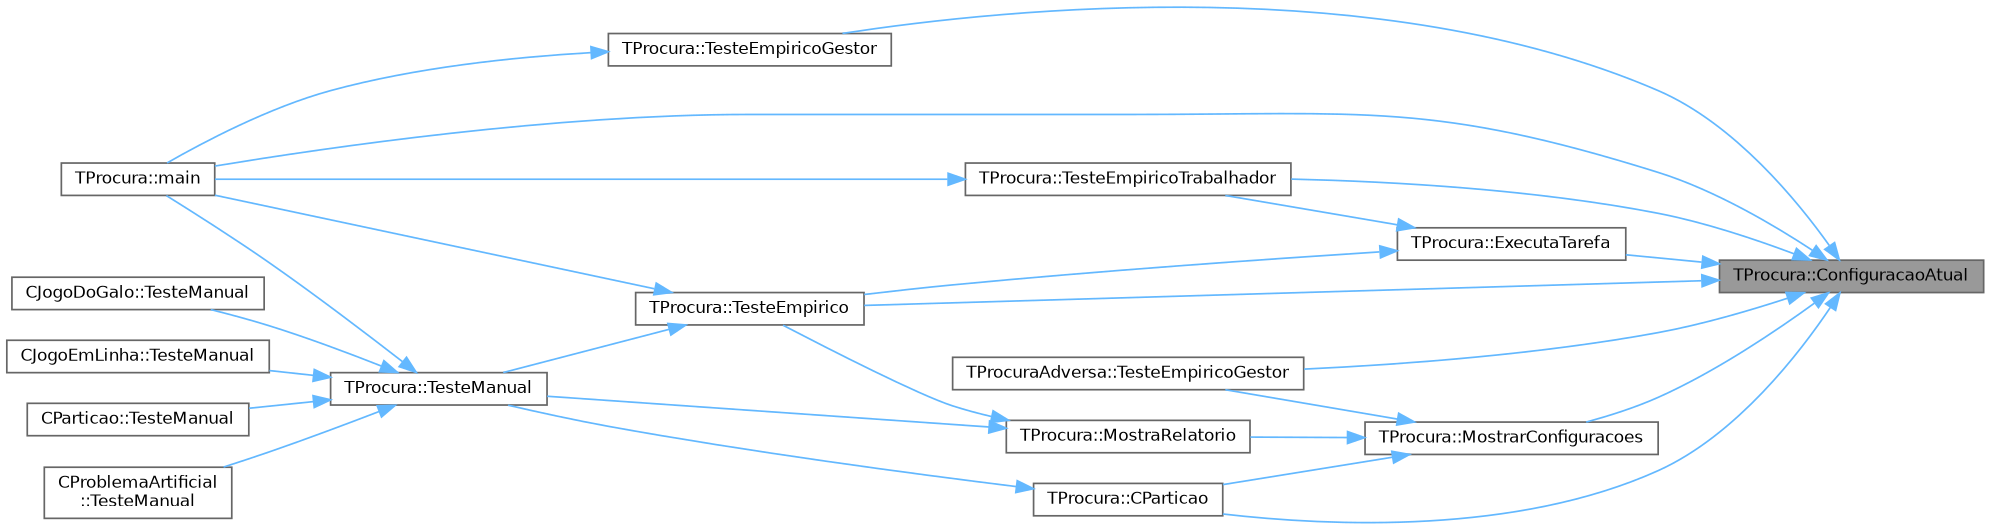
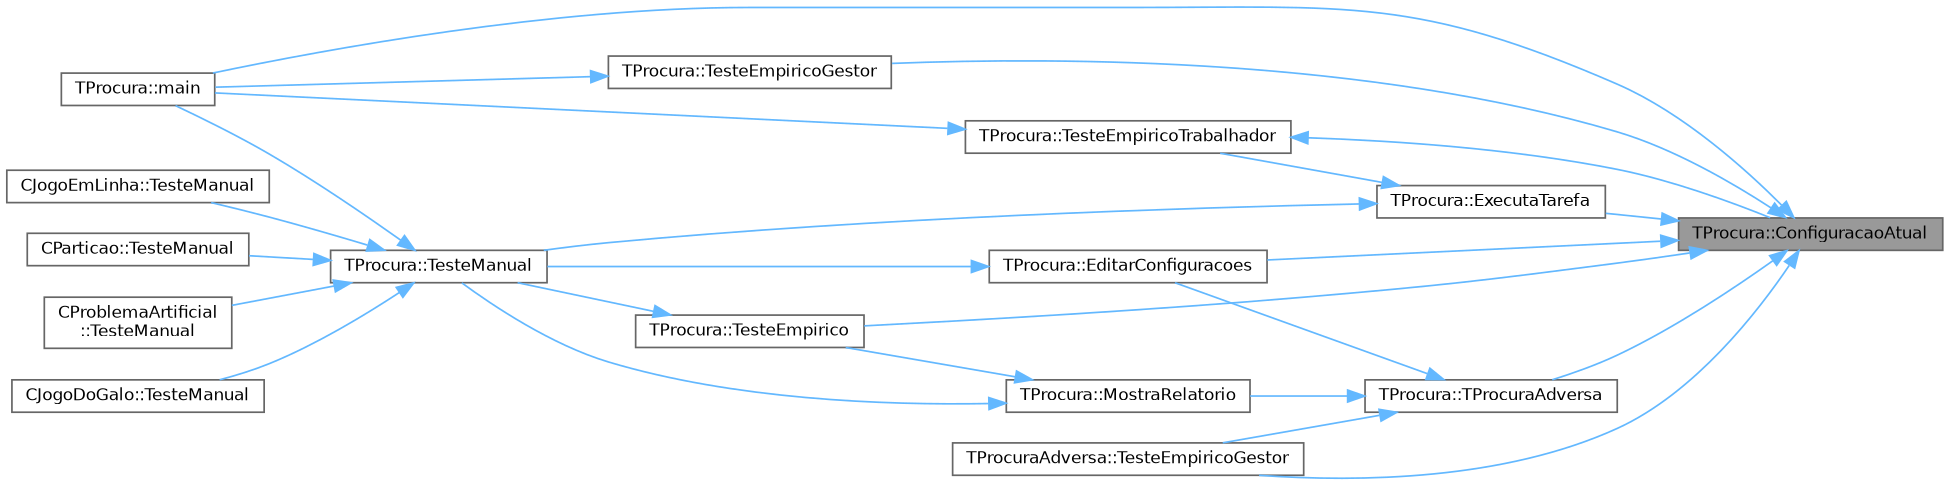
(1546, 196) -> (1543, 157)
(435, 242) -> none
(1122, 270) -> (951, 219)
(1512, 438) -> (1491, 396)
(1128, 500) -> (1128, 267)
